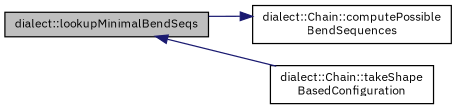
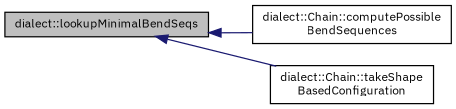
(224, 16) -> (237, 33)
